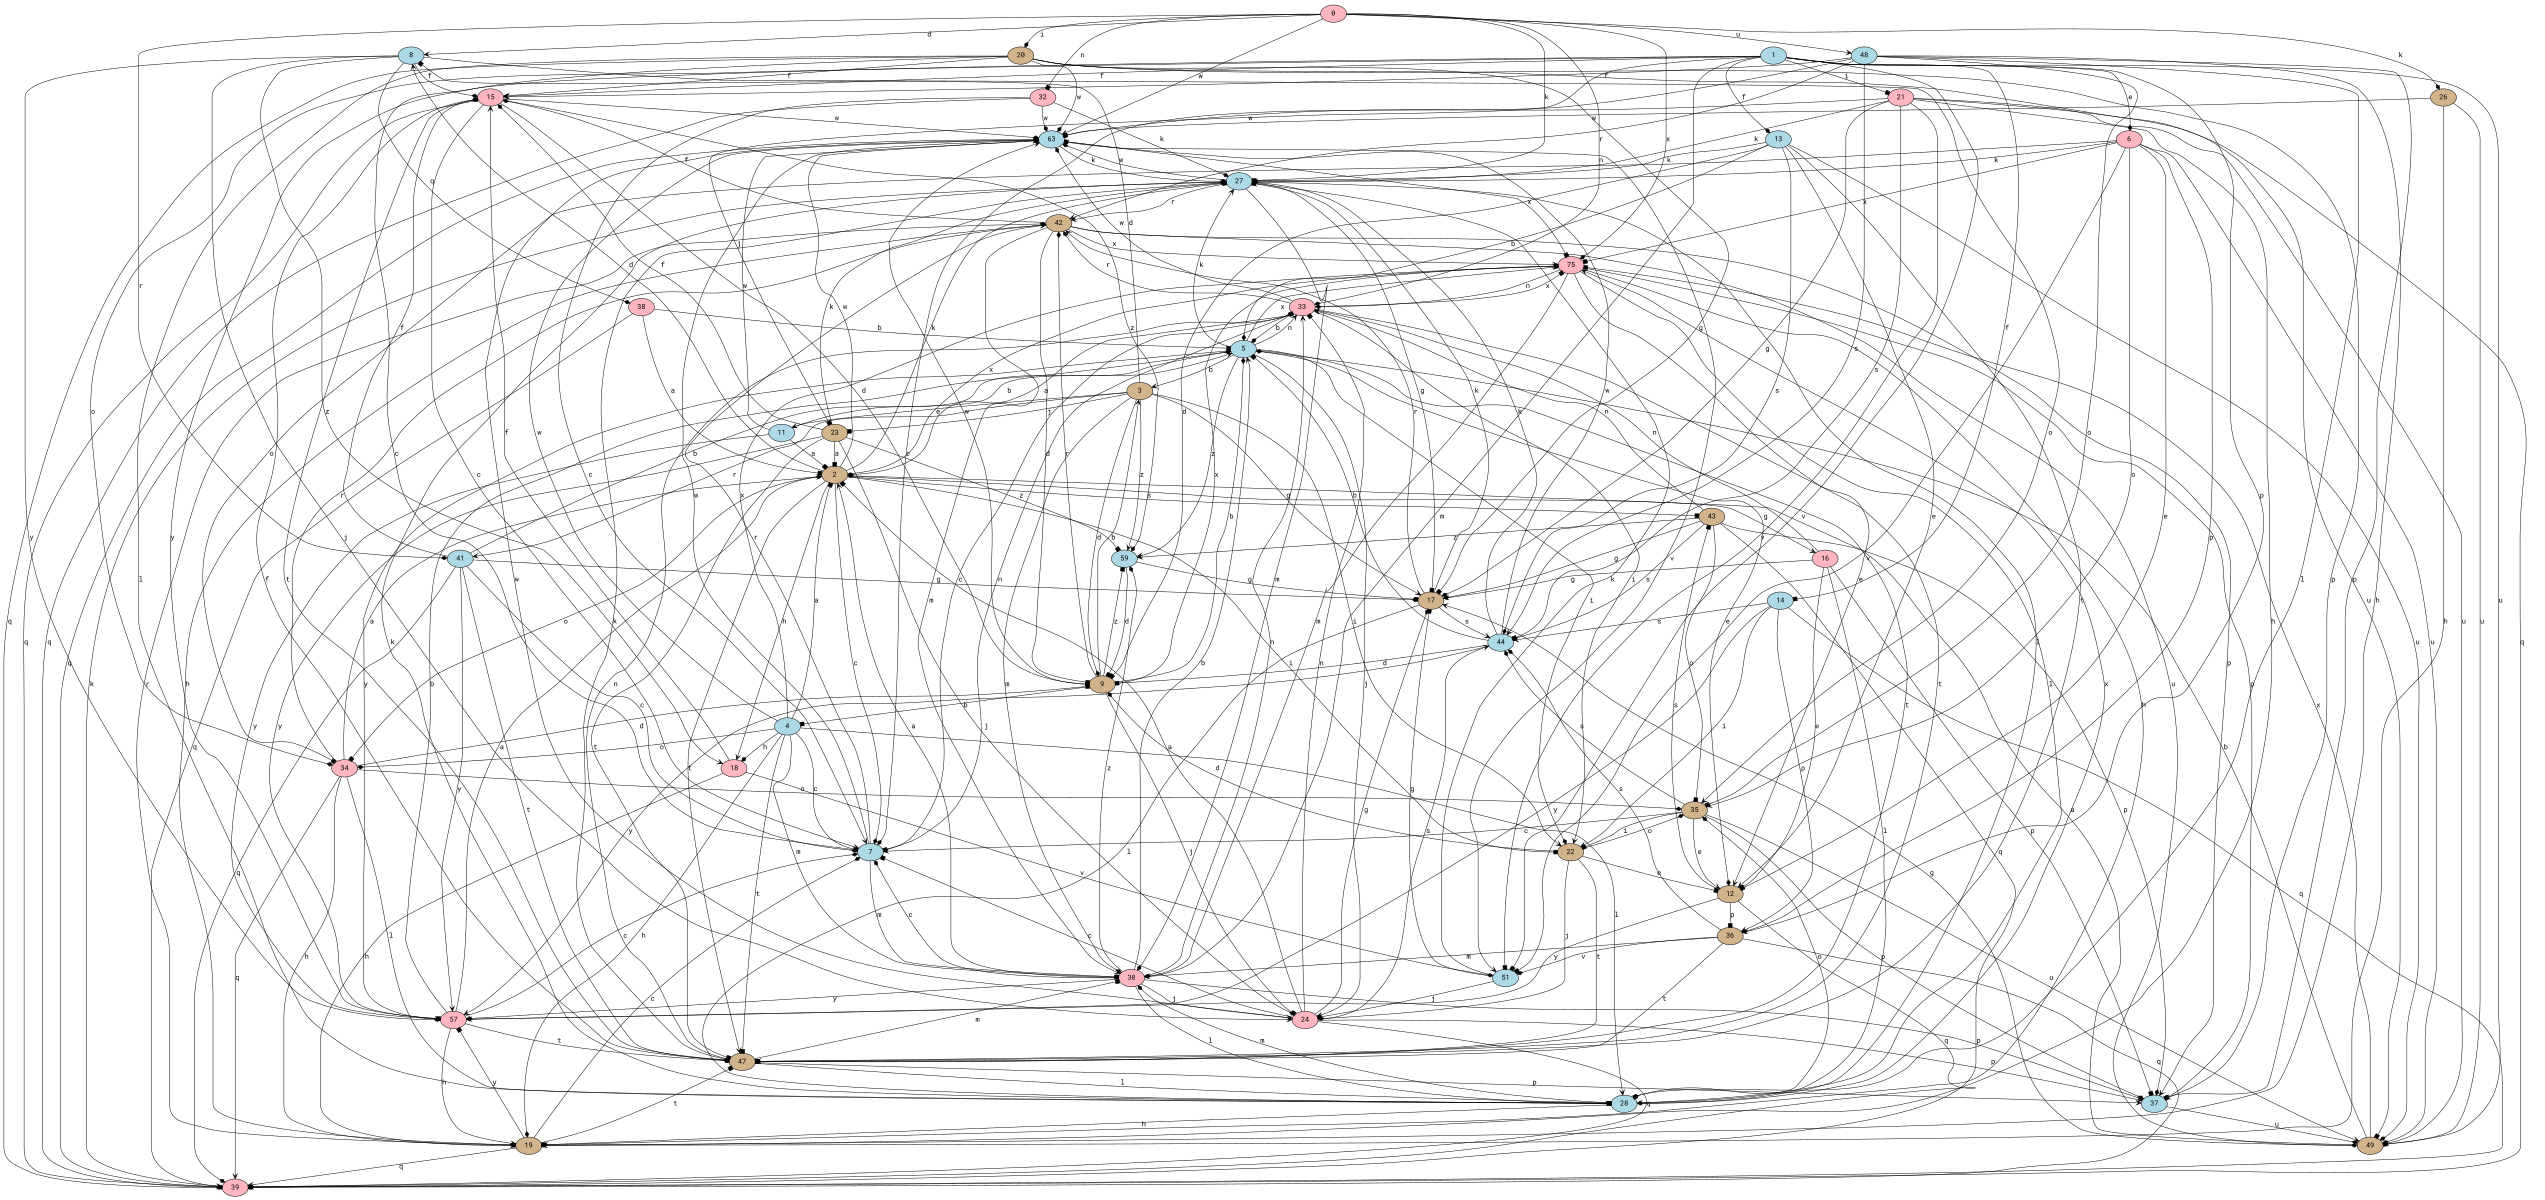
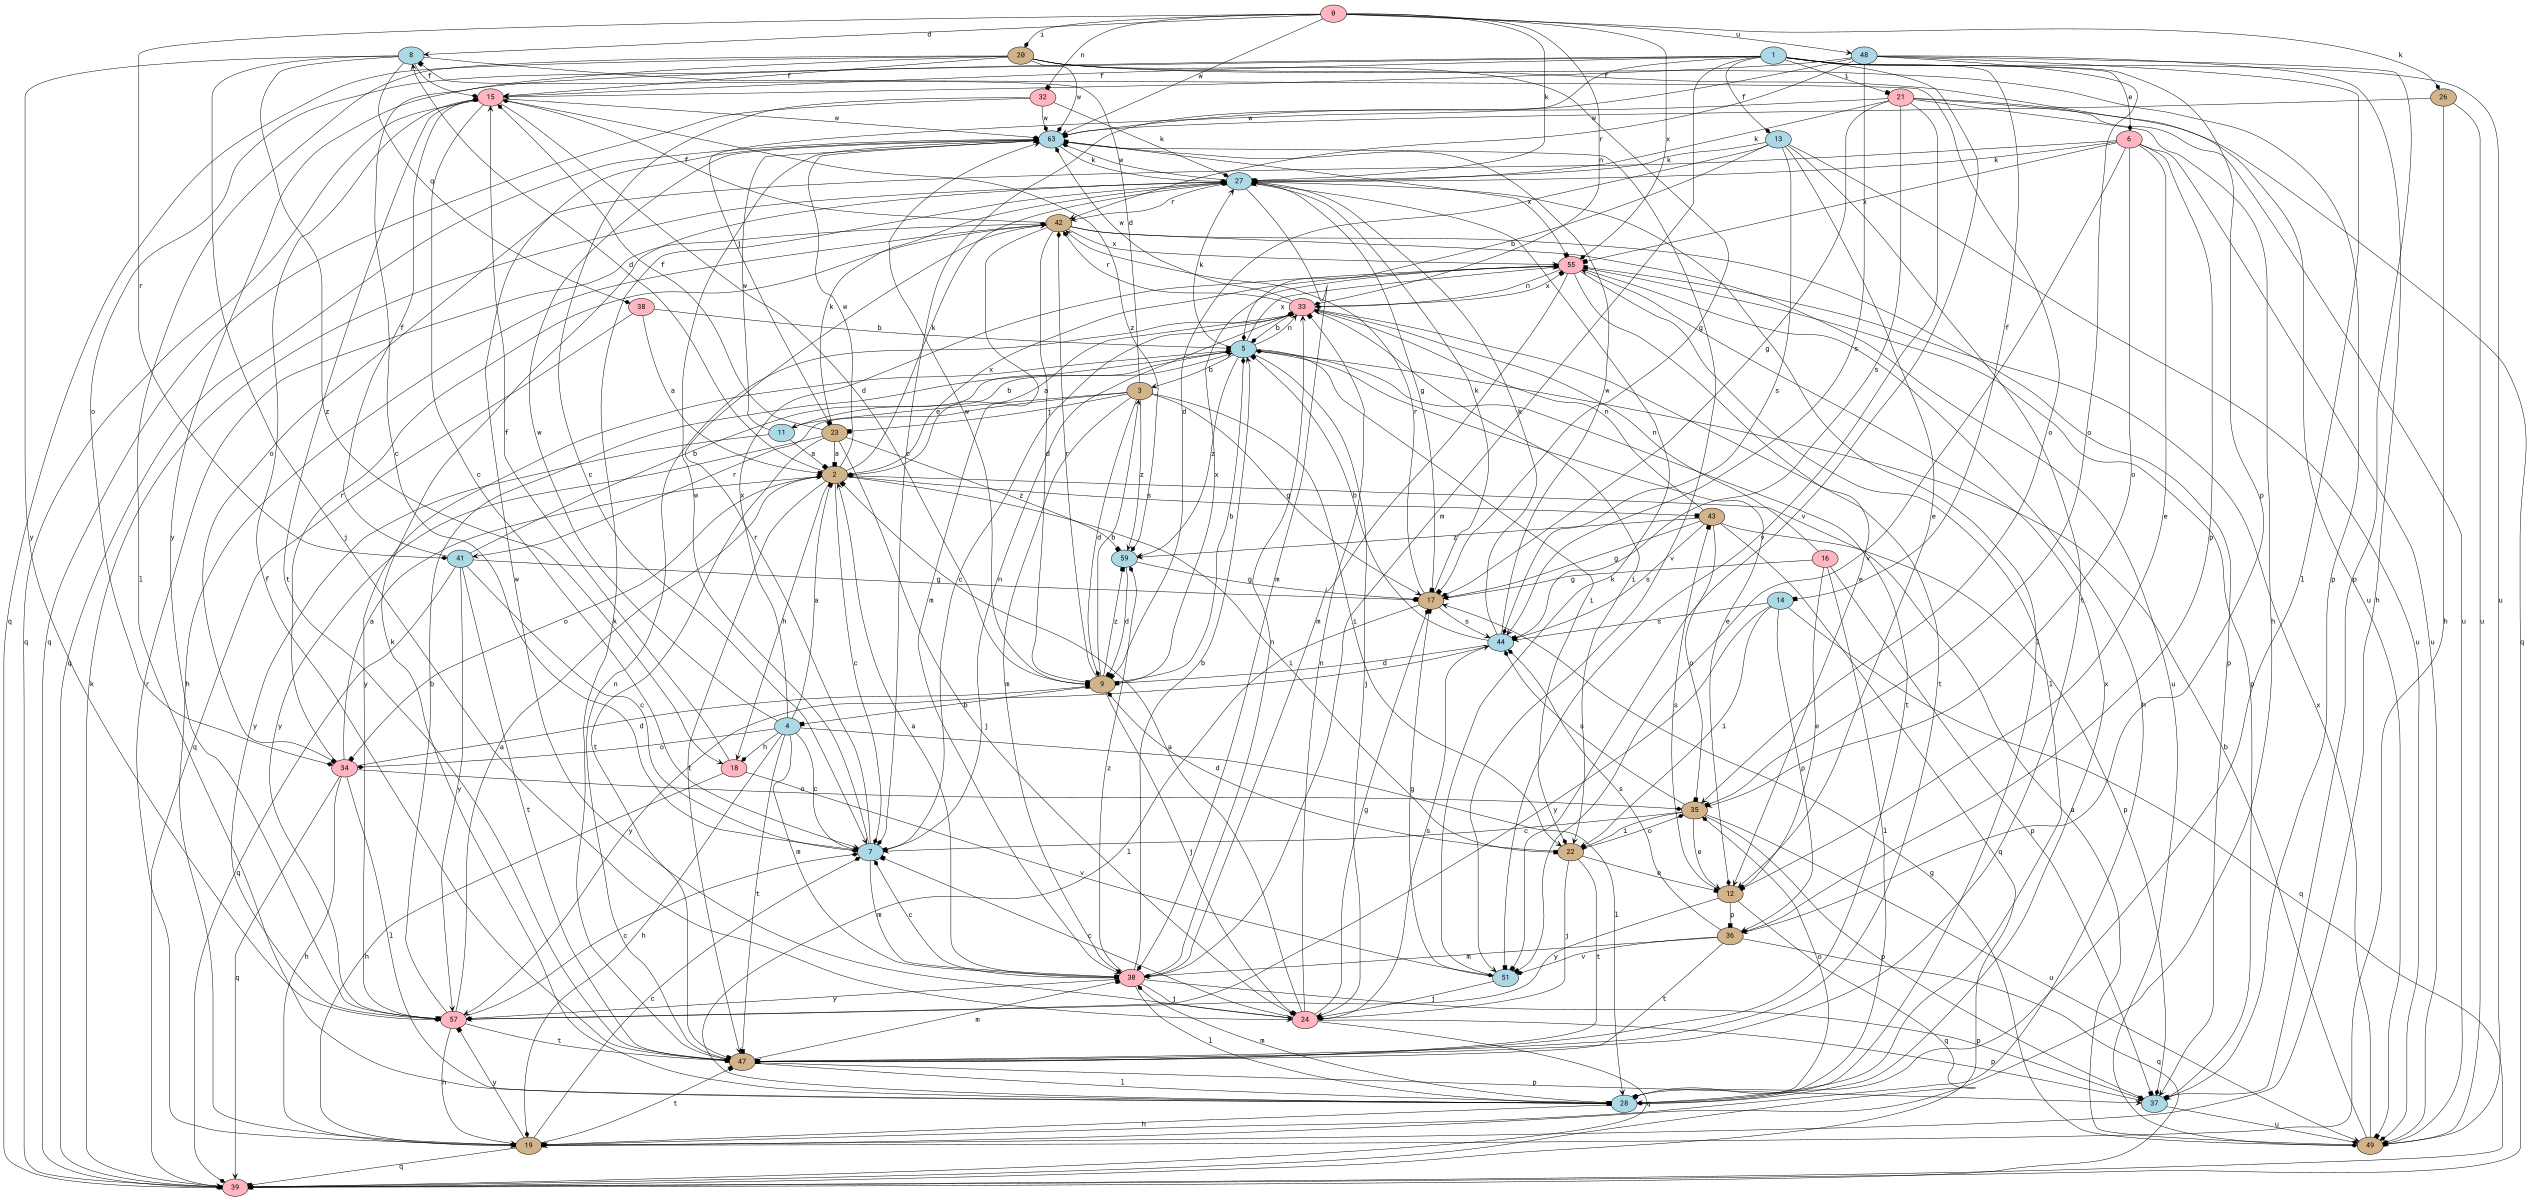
(1571, 265) -> (1571, 265)
(1334, 500) -> none
(384, 1166) -> (384, 1166)
